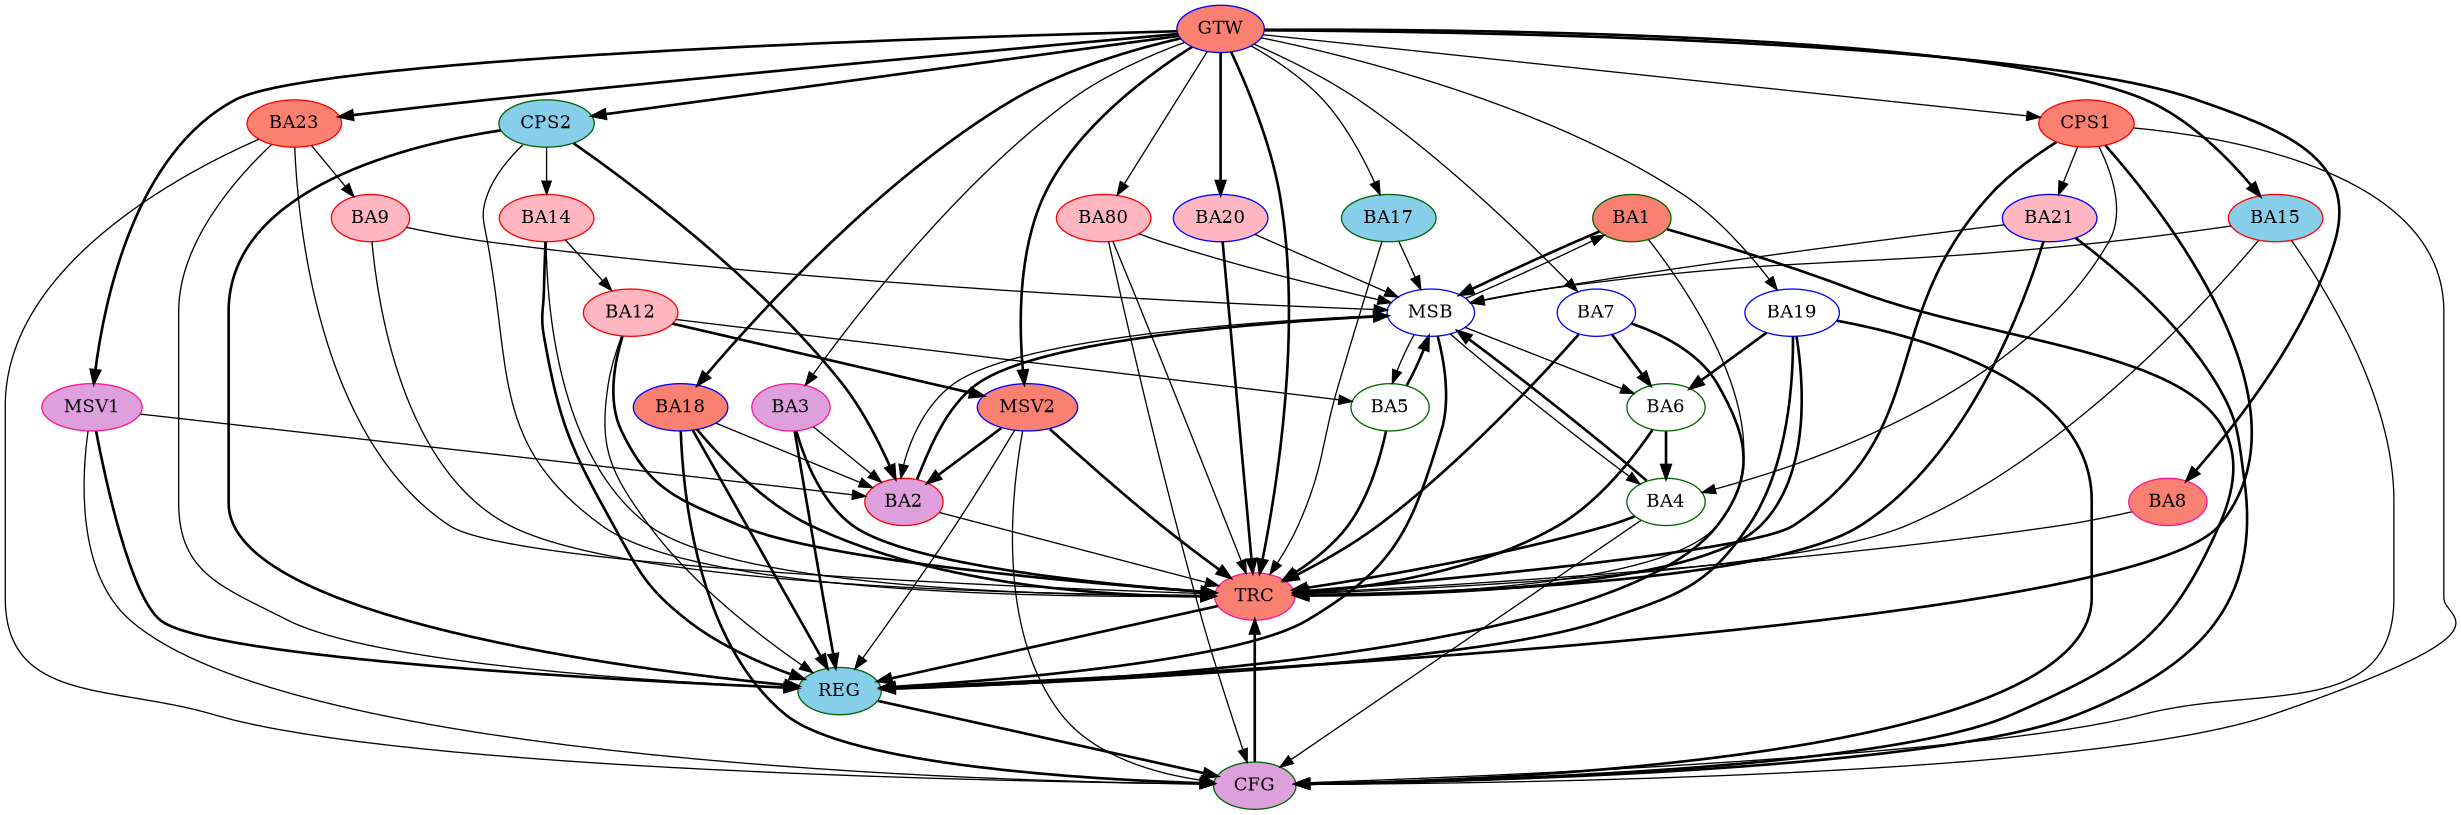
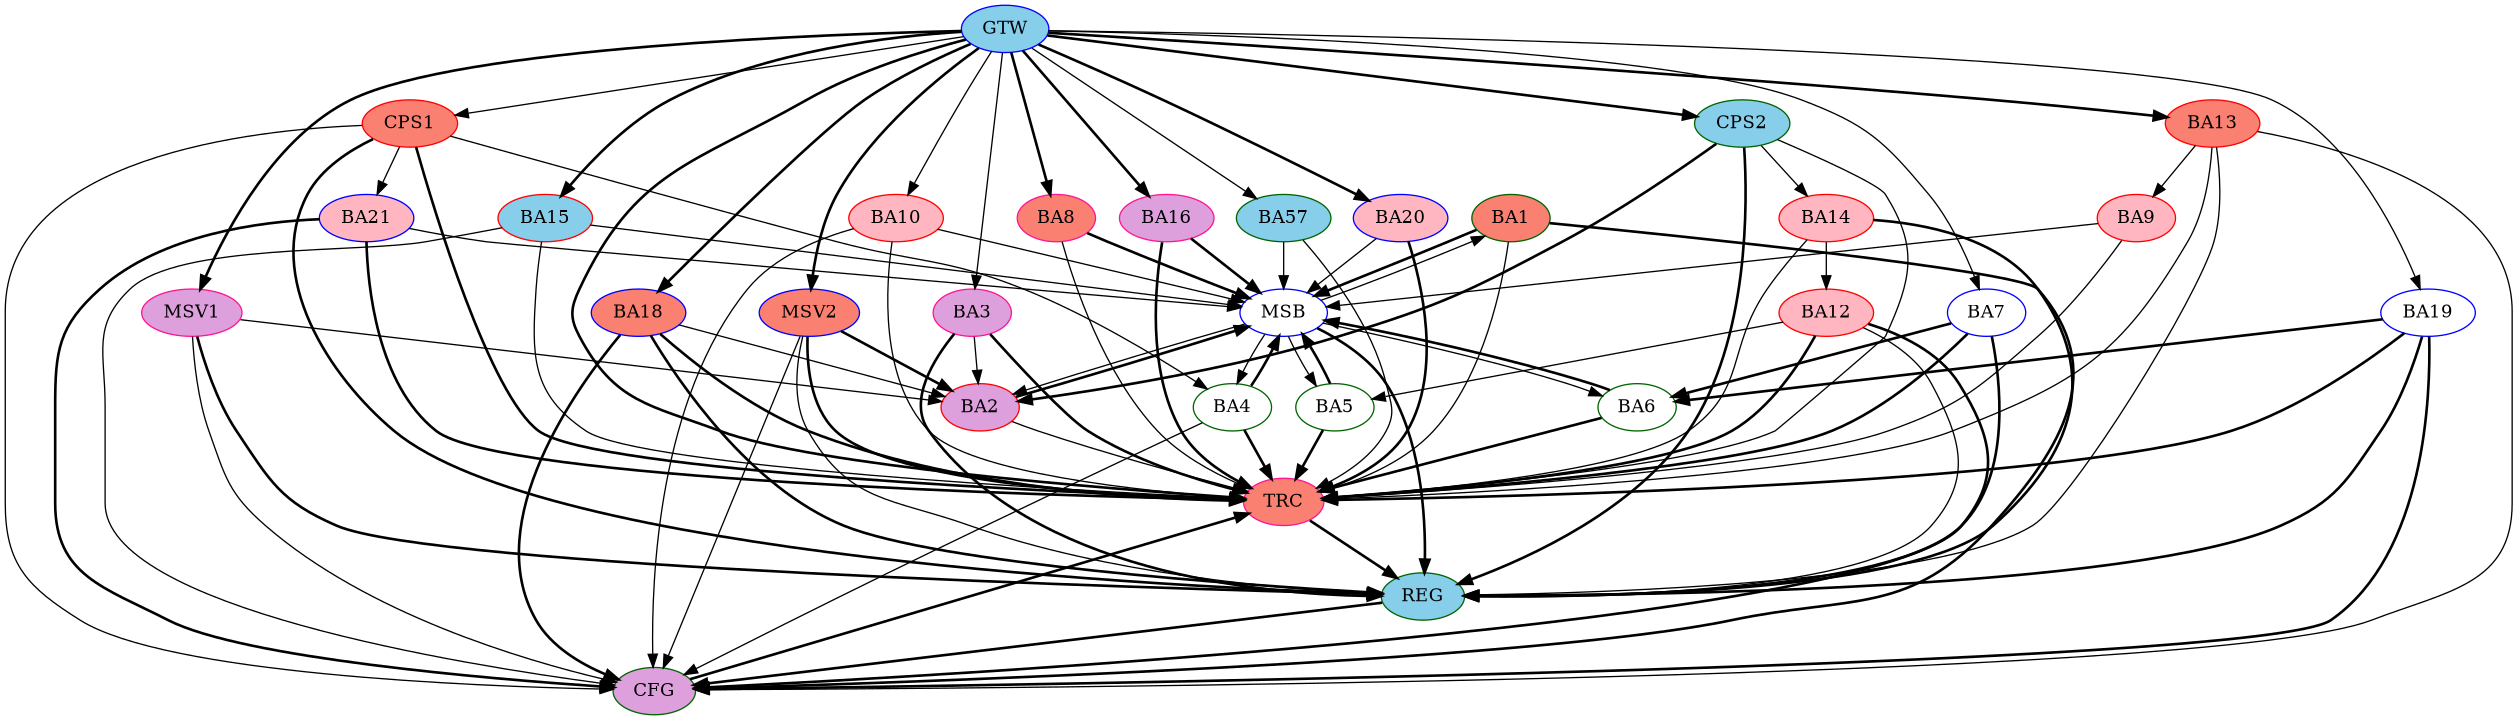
(1221, 29) -> (1005, 29)
(294, 124) -> (2213, 124)
(1104, 218) -> (896, 218)
none -> (1167, 218)
(1389, 218) -> (1284, 218)
none -> (1169, 267)
(807, 355) -> (1474, 630)
(1666, 448) -> (1475, 352)
